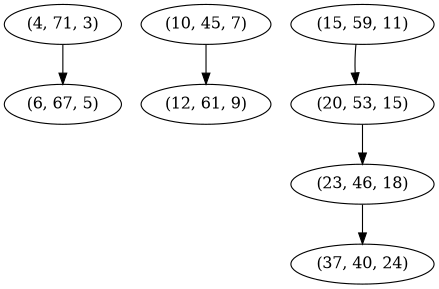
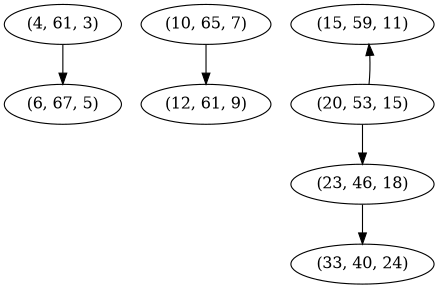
(63, 24) -> (63, 24)
(206, 24) -> (206, 24)
(355, 59) -> (370, 70)
(362, 264) -> (362, 264)
